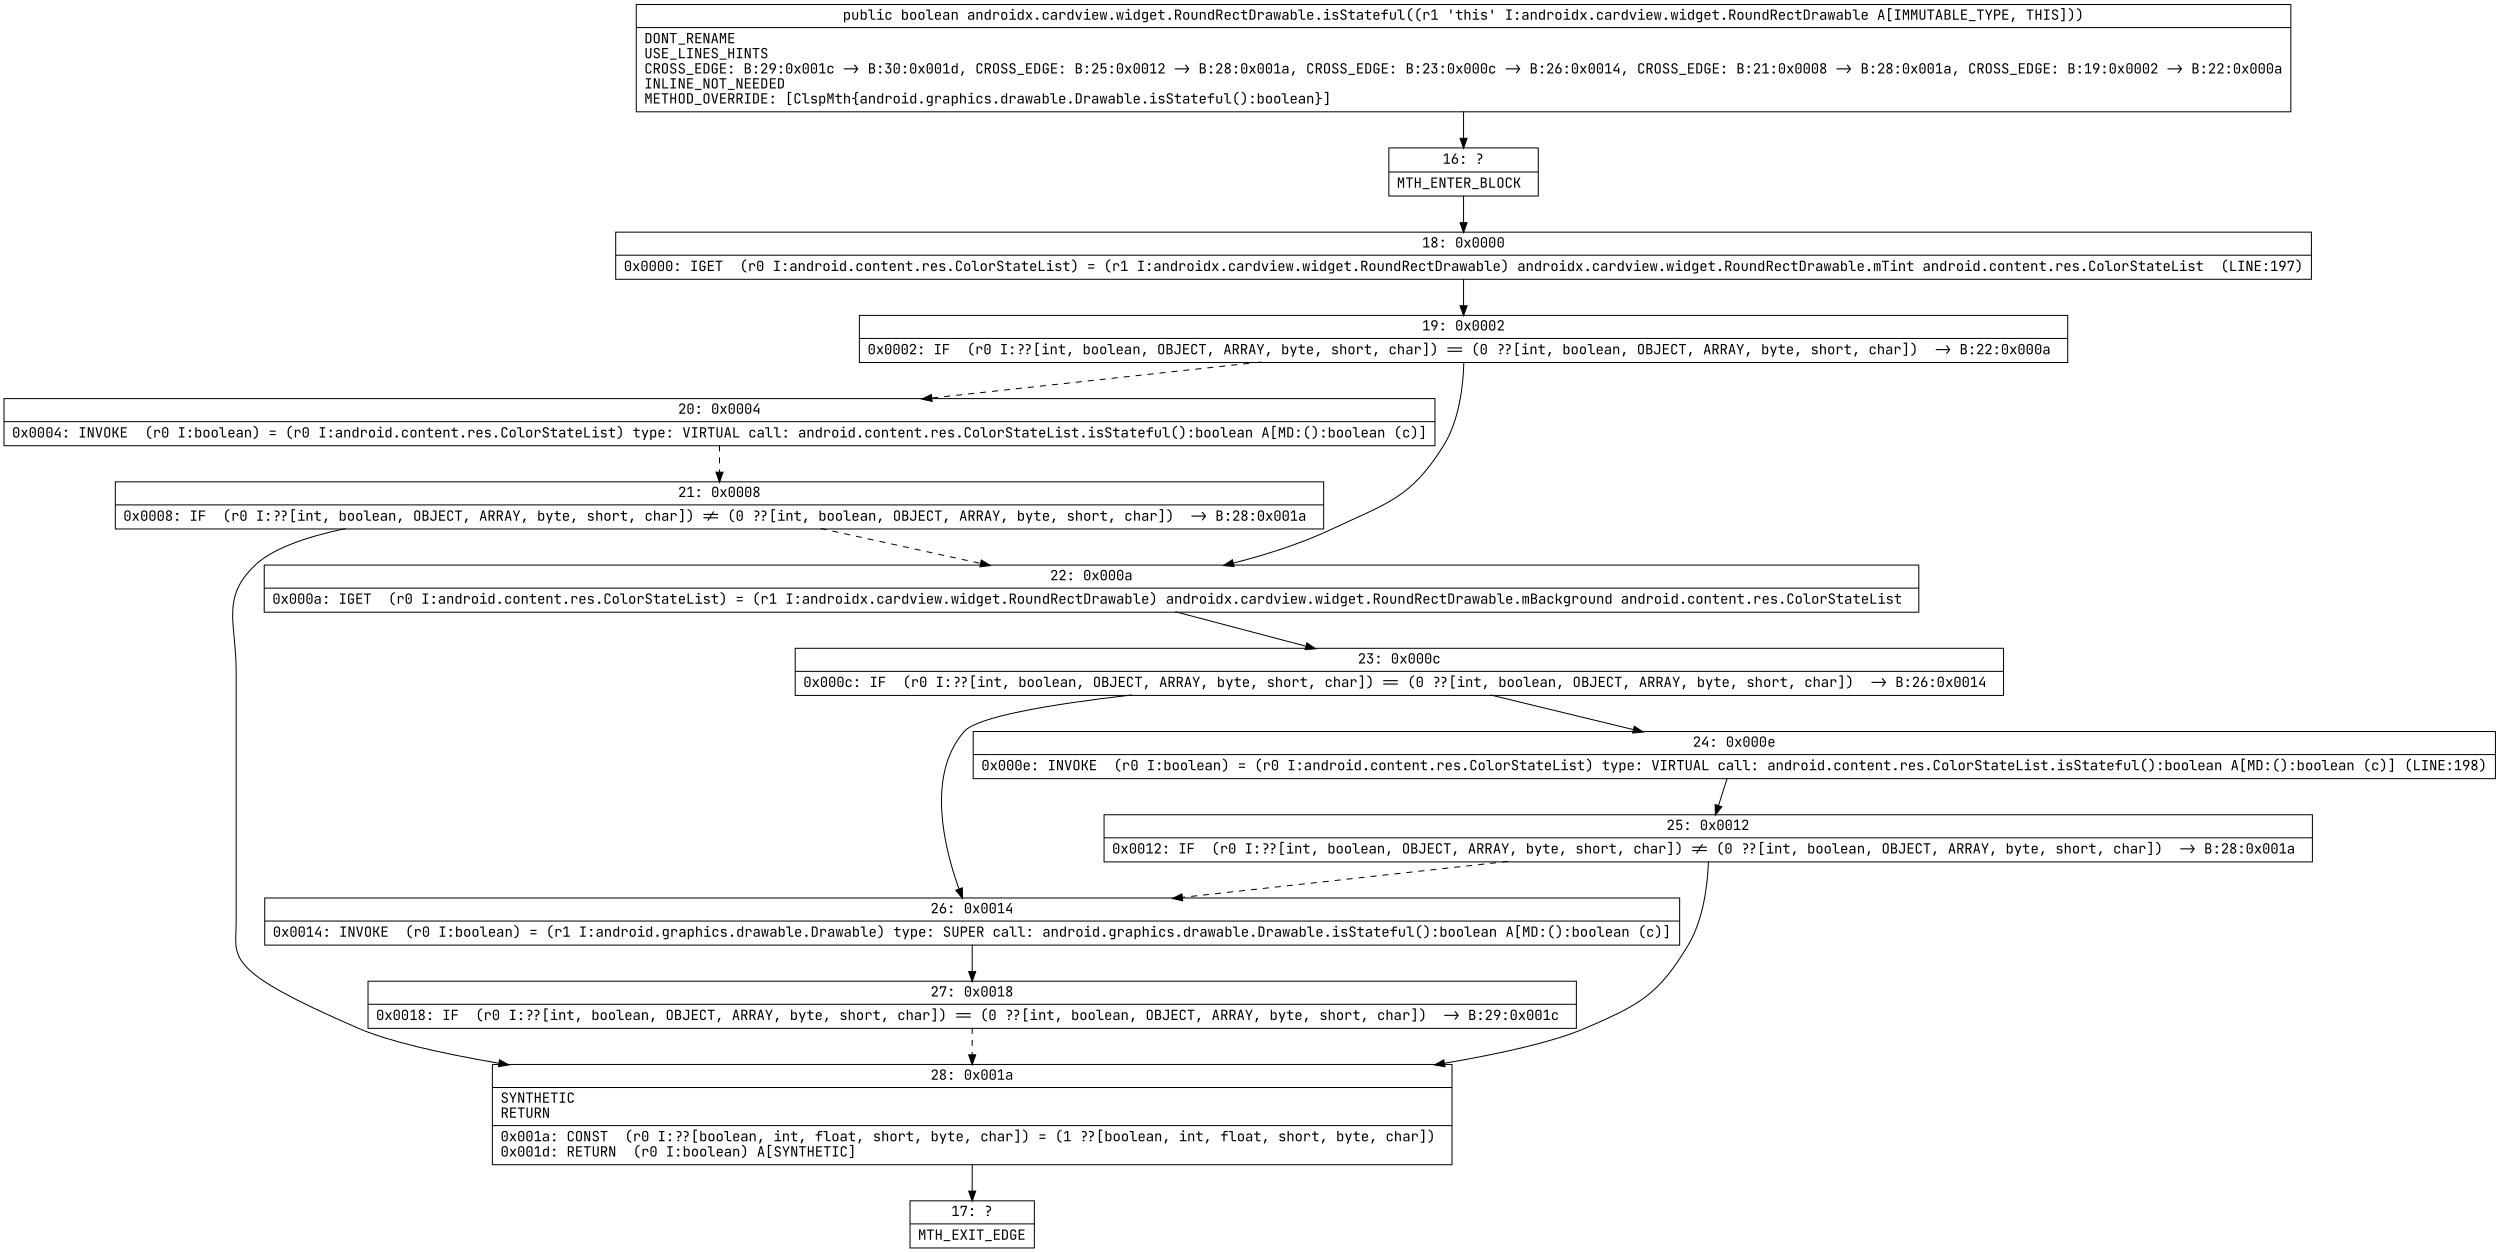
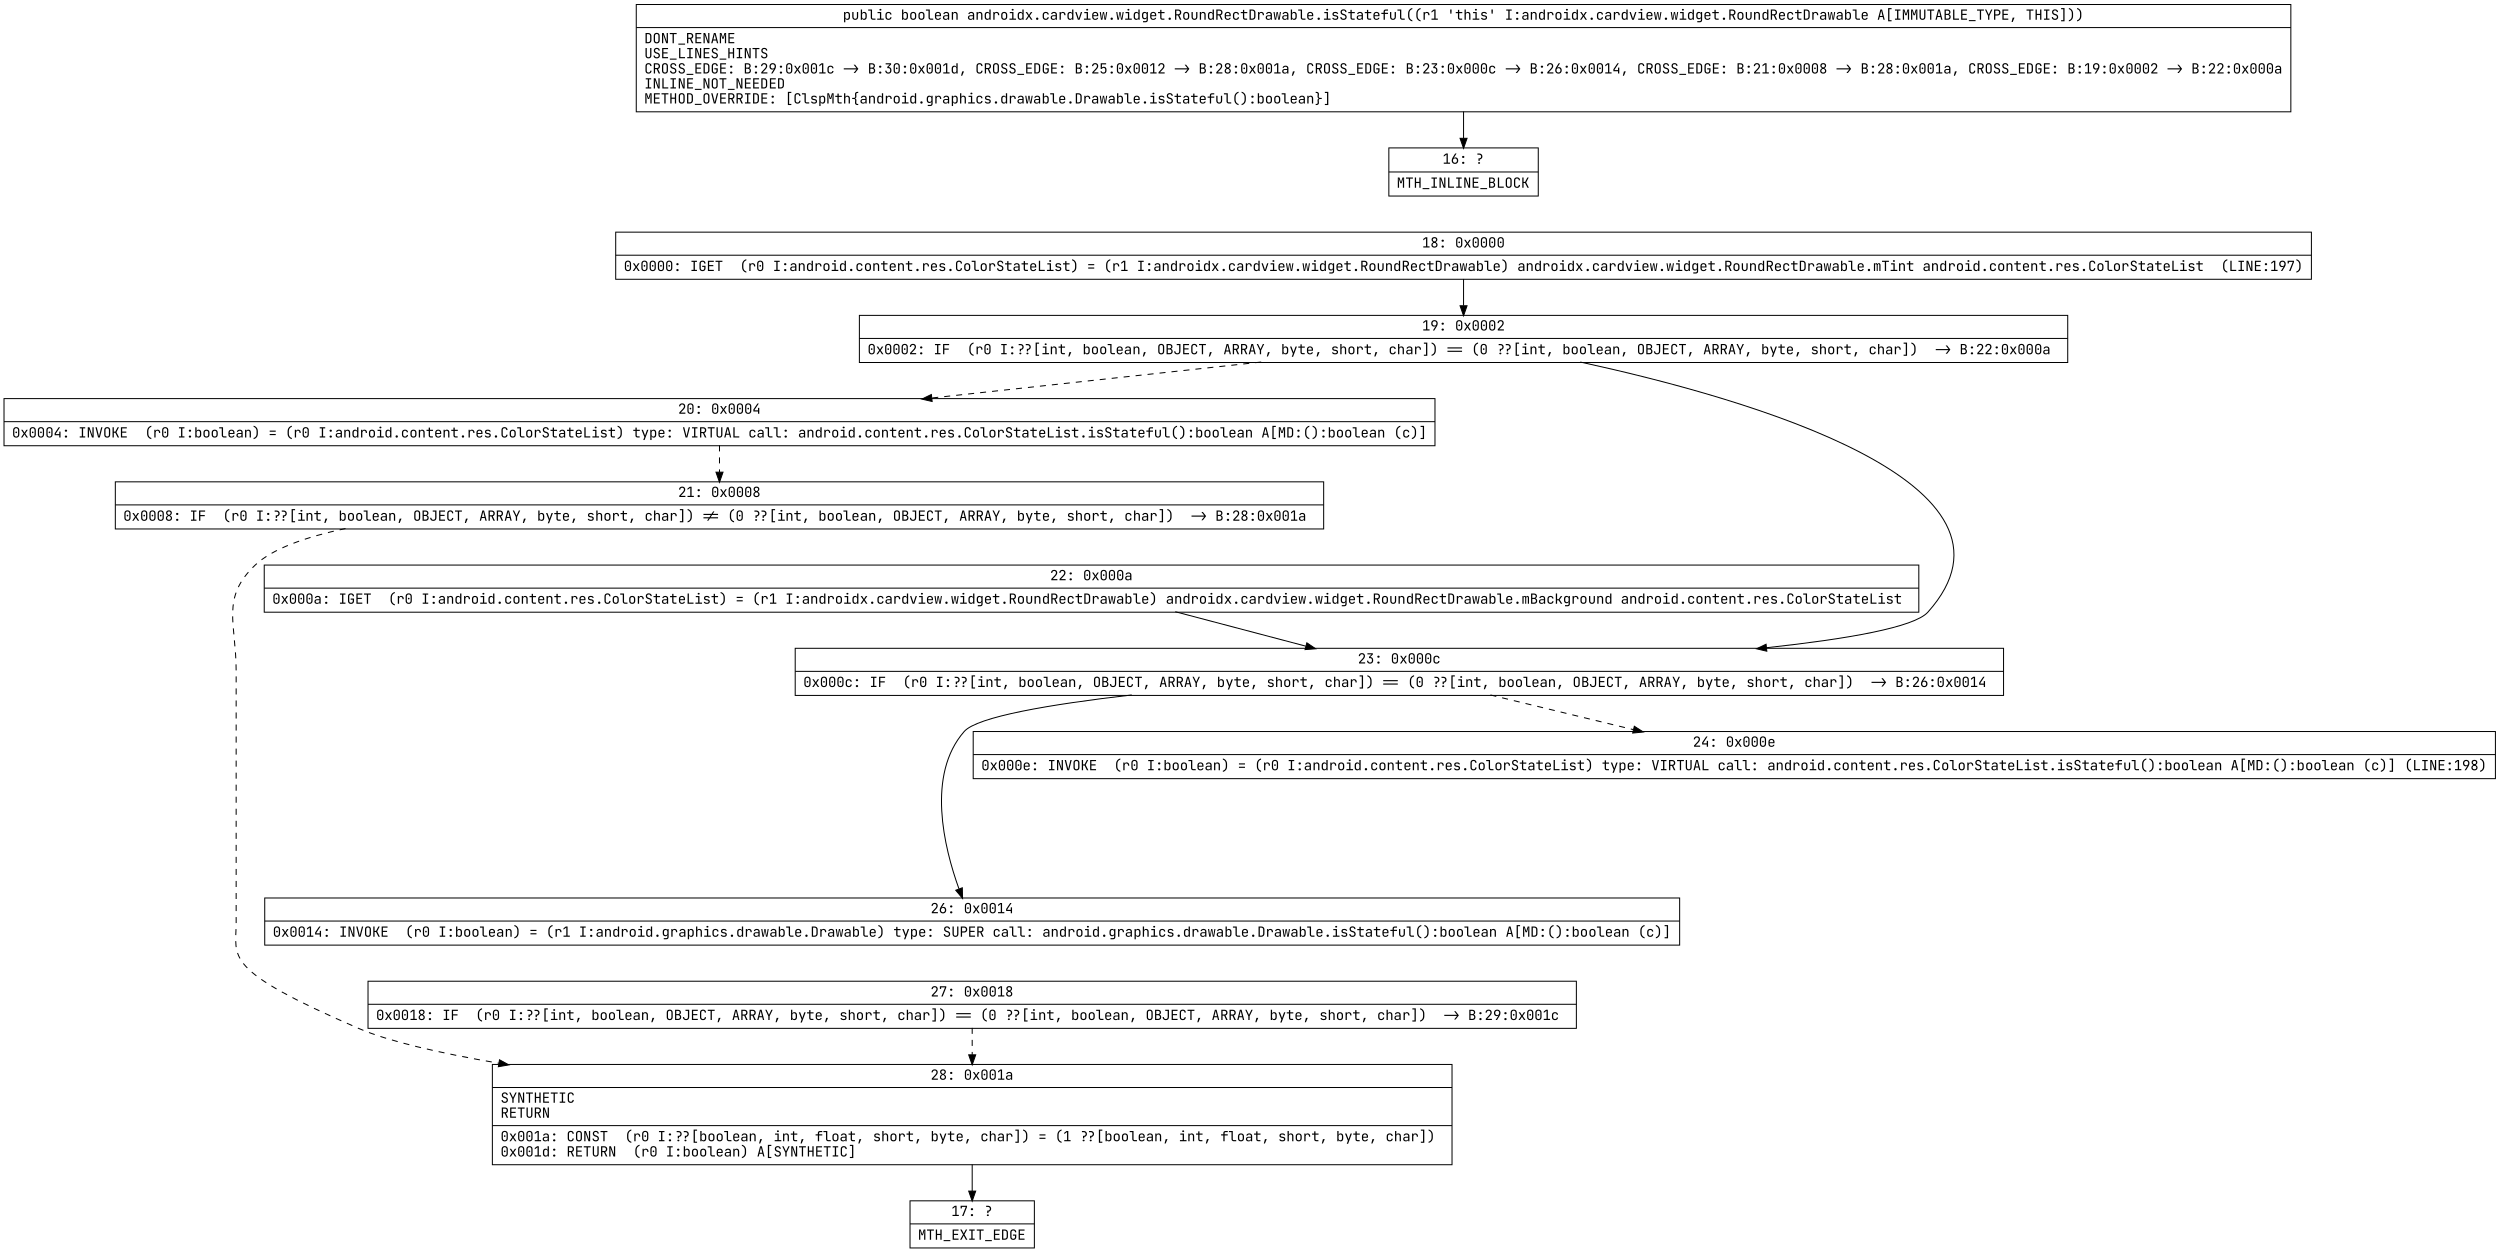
(1459, 184) -> (1464, 184)
(1464, 209) -> none
(1388, 502) -> (1894, 474)
(901, 546) -> none
(1562, 712) -> (1562, 712)
(1708, 838) -> none
(236, 851) -> (236, 851)
(972, 958) -> none
